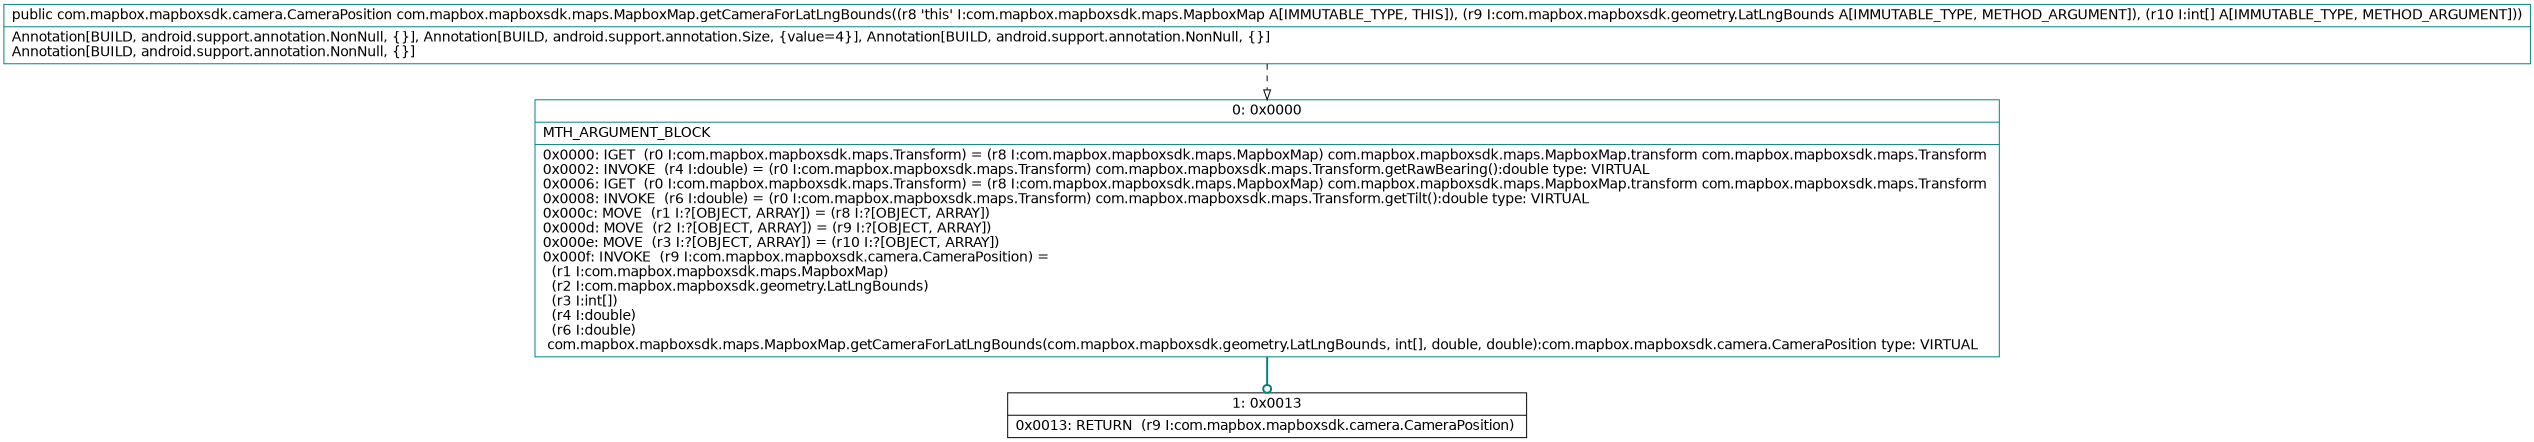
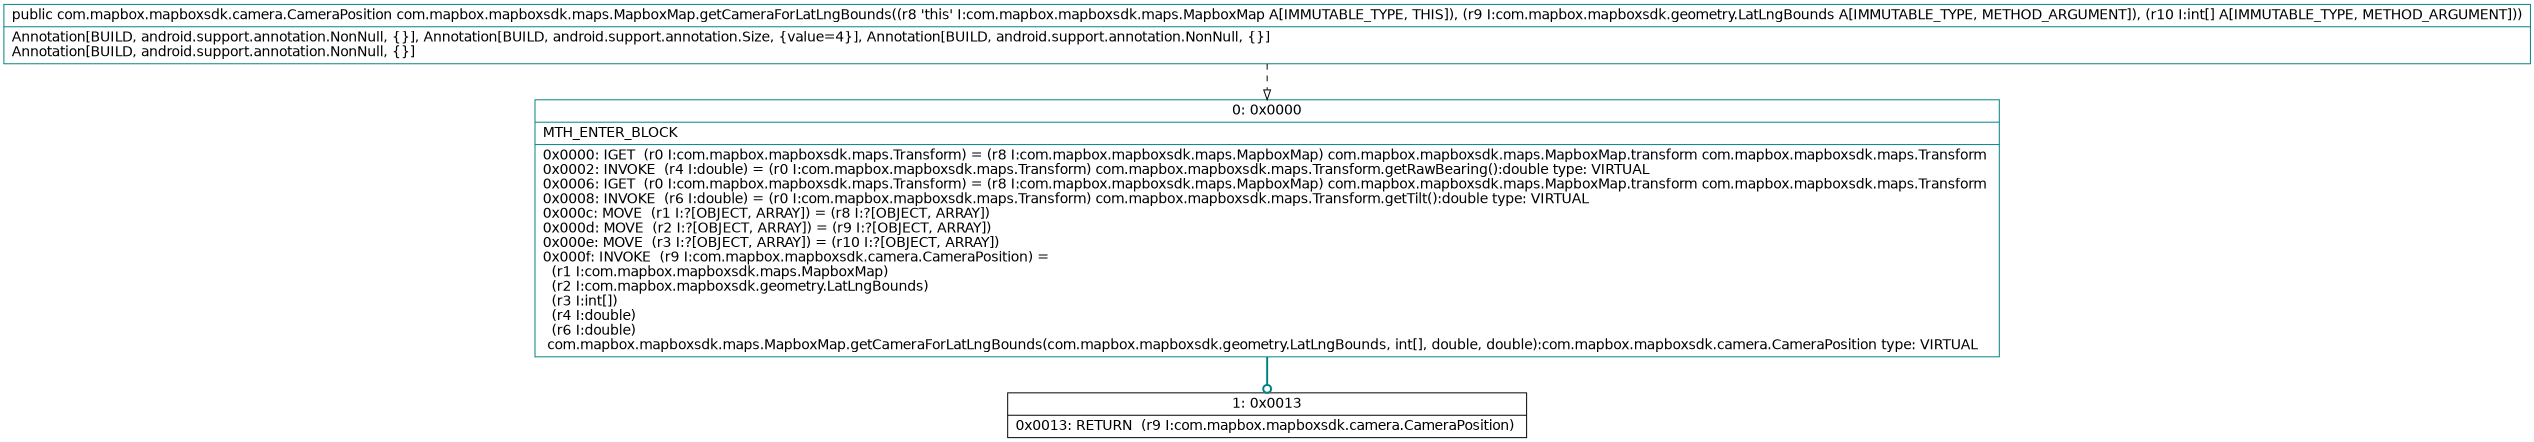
(627, 133) -> (610, 133)
